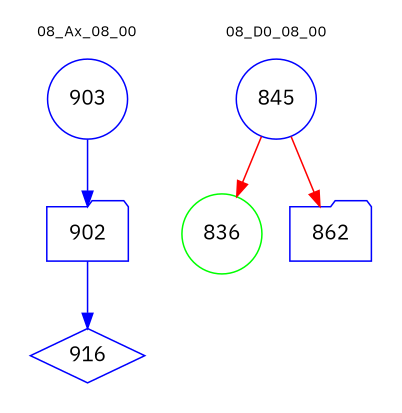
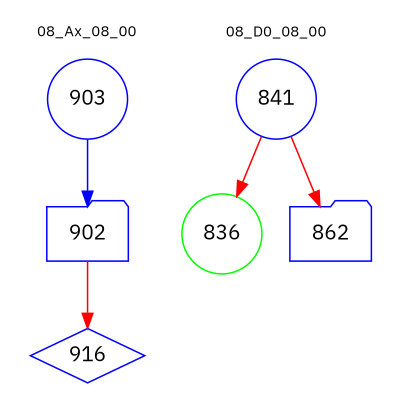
(276, 99) -> (276, 99)
(88, 287) -> (88, 287)
